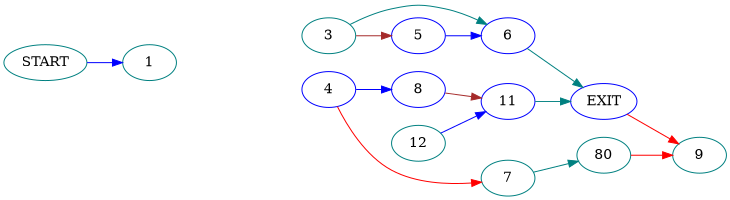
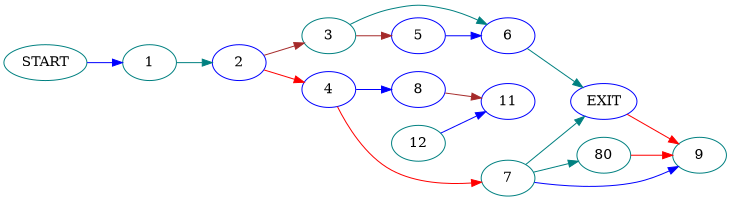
none -> (239, 63)
(548, 101) -> (551, 144)
none -> (603, 186)
